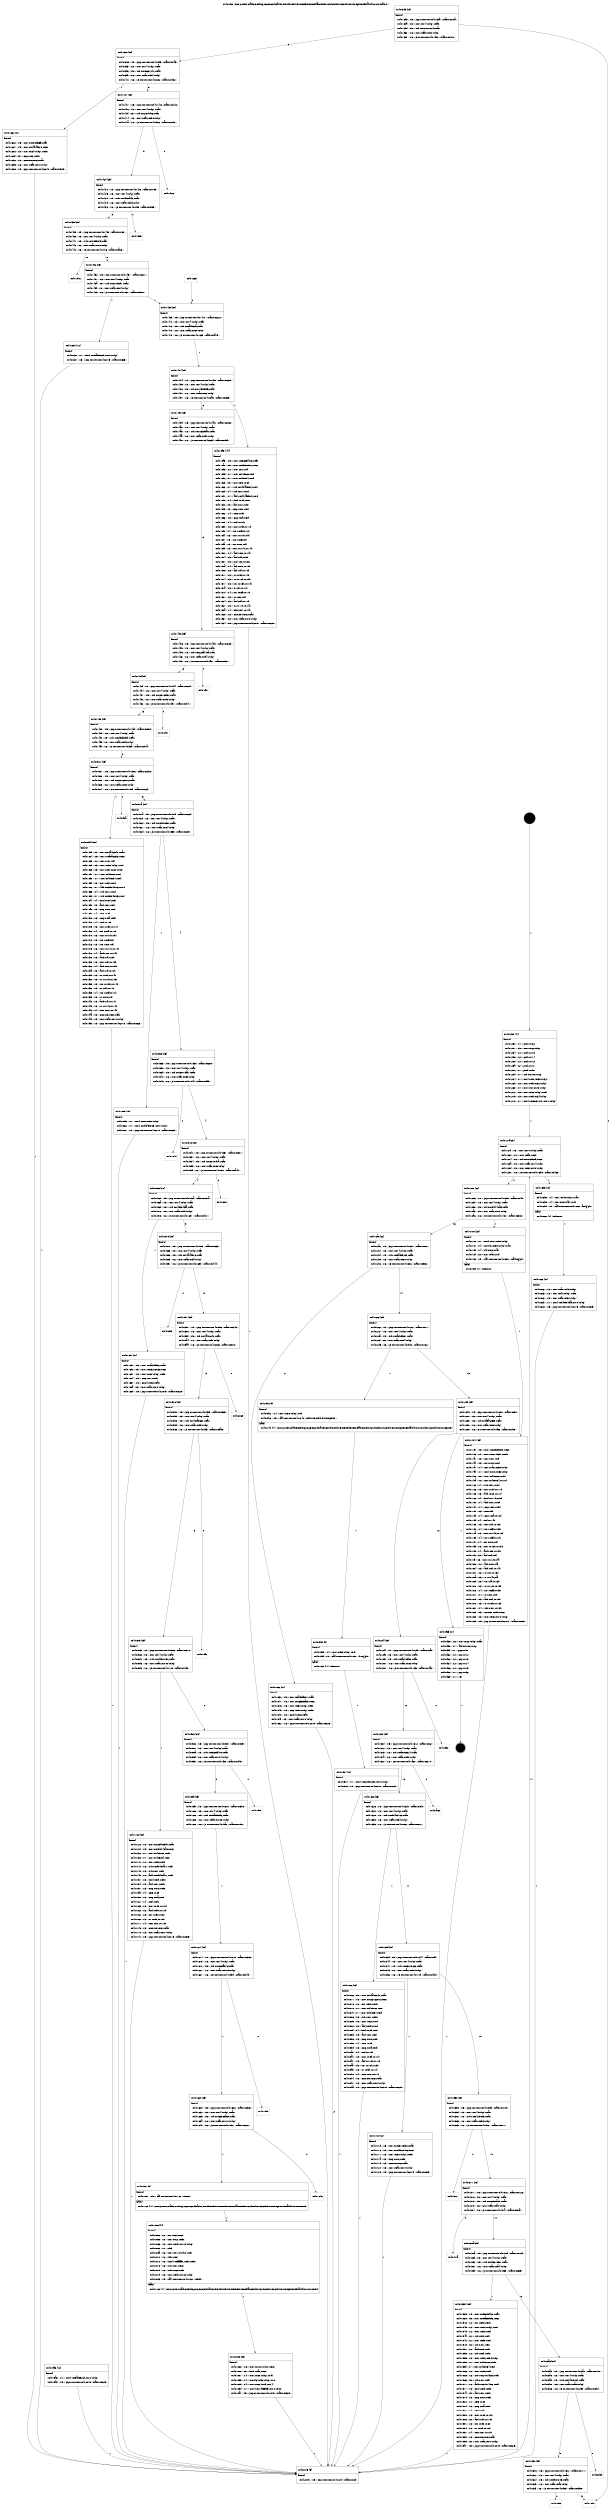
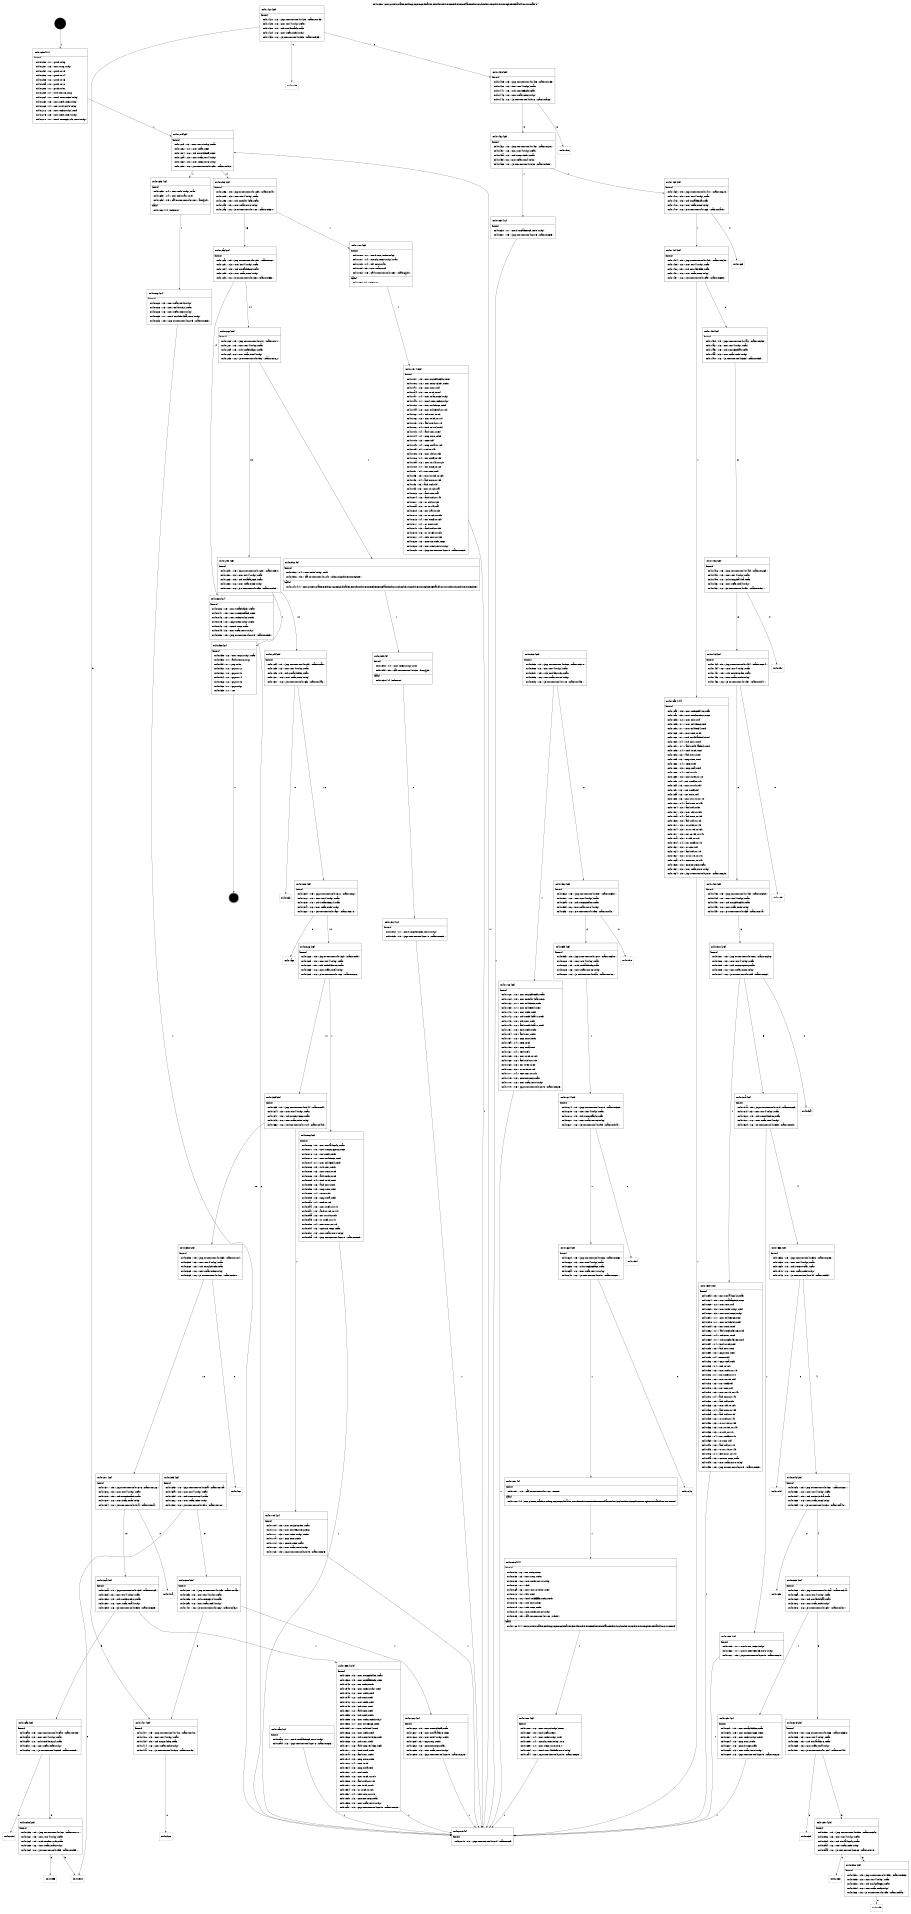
(138, 150) -> (92, 818)
(191, 293) -> (726, 235)
(179, 1534) -> none
